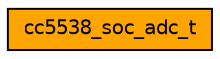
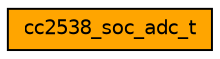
(110, 29) -> (110, 29)
